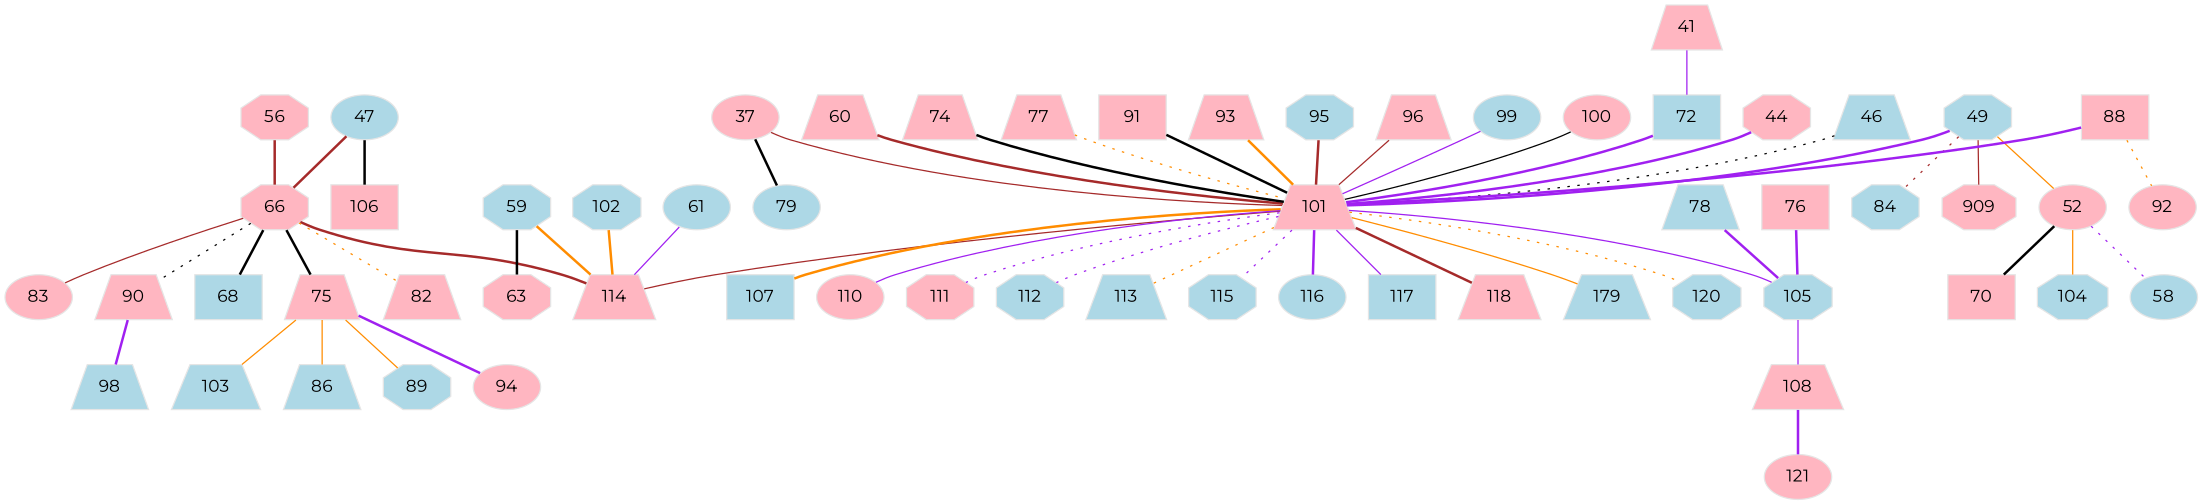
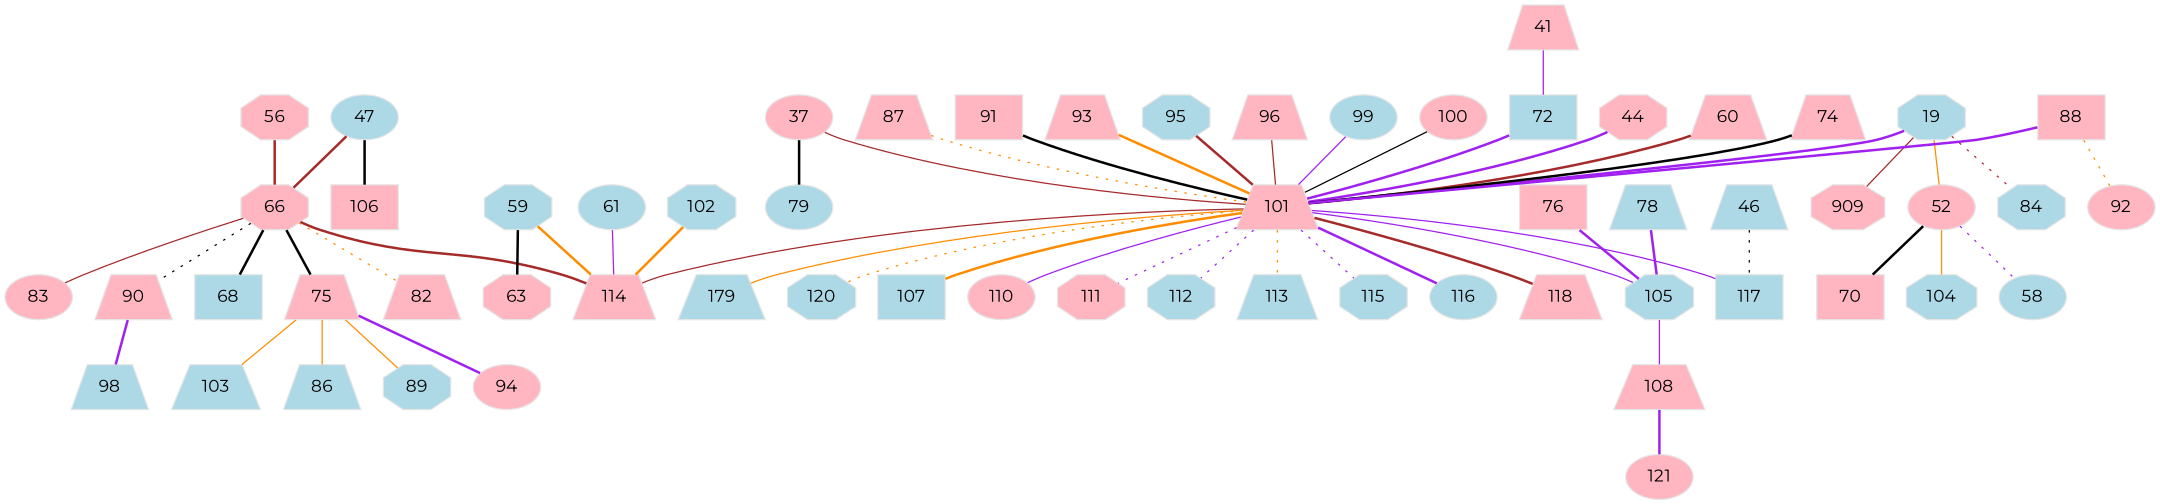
(1039, 117) -> (894, 117)
(1978, 117) -> (1932, 117)
(1641, 176) -> (1749, 252)
